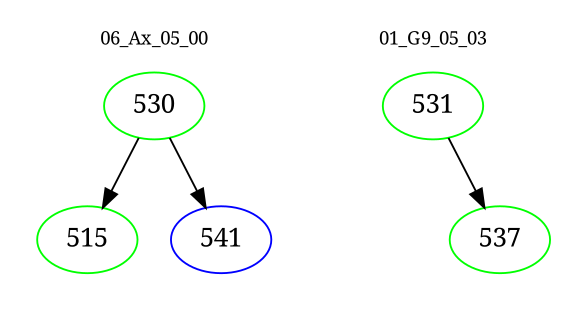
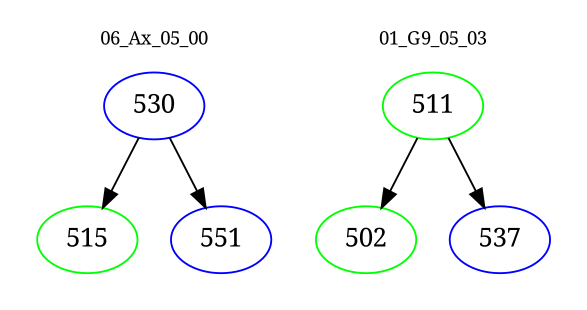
(154, 106) -> (154, 106)
(433, 106) -> (433, 106)
(221, 240) -> (221, 240)
none -> (366, 240)
(500, 240) -> (500, 240)
